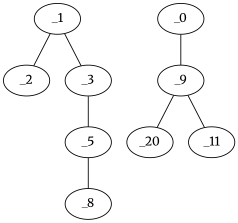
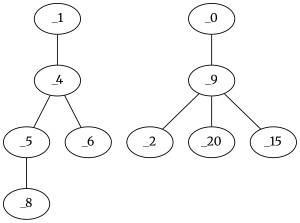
(42, 50) -> (181, 111)
(88, 81) -> (57, 81)
none -> (88, 142)
(212, 142) -> (273, 142)
